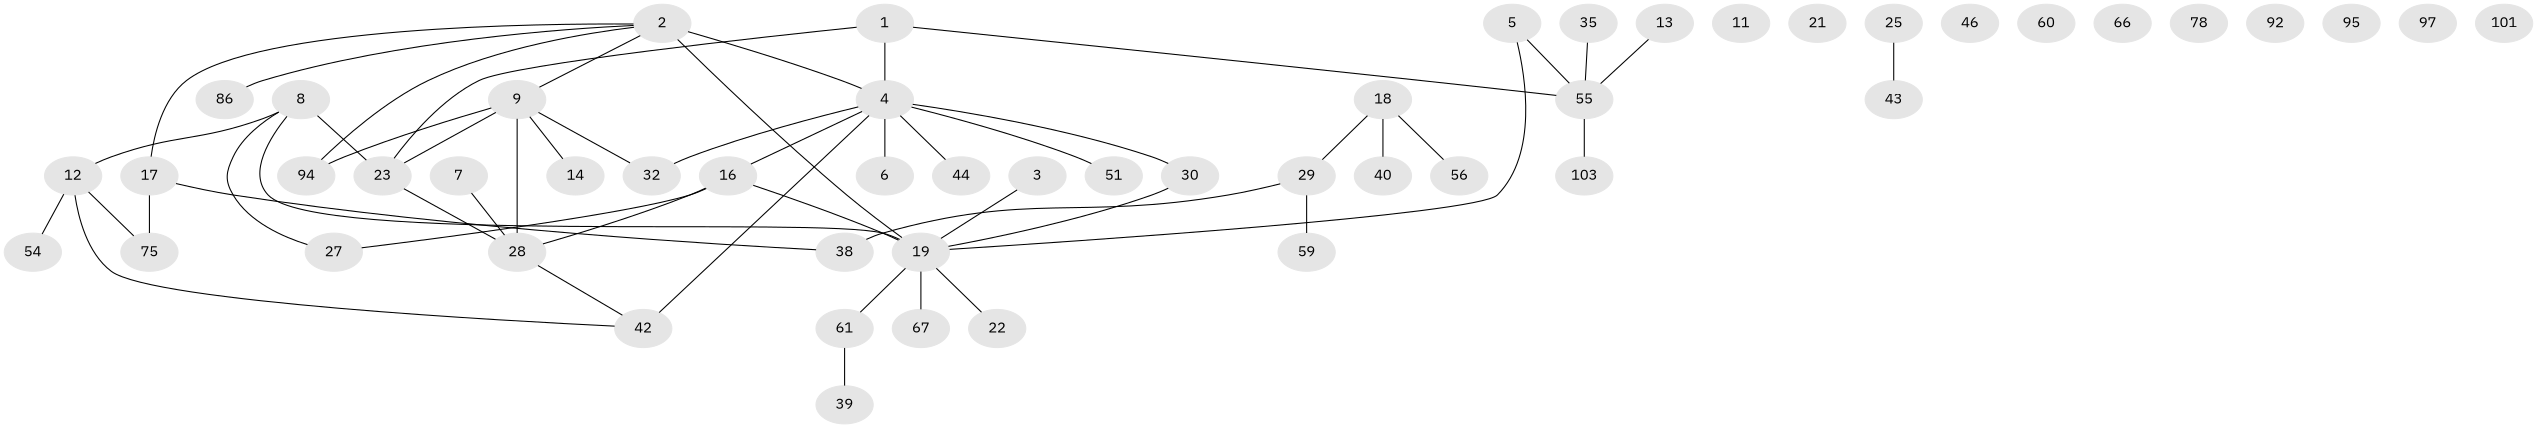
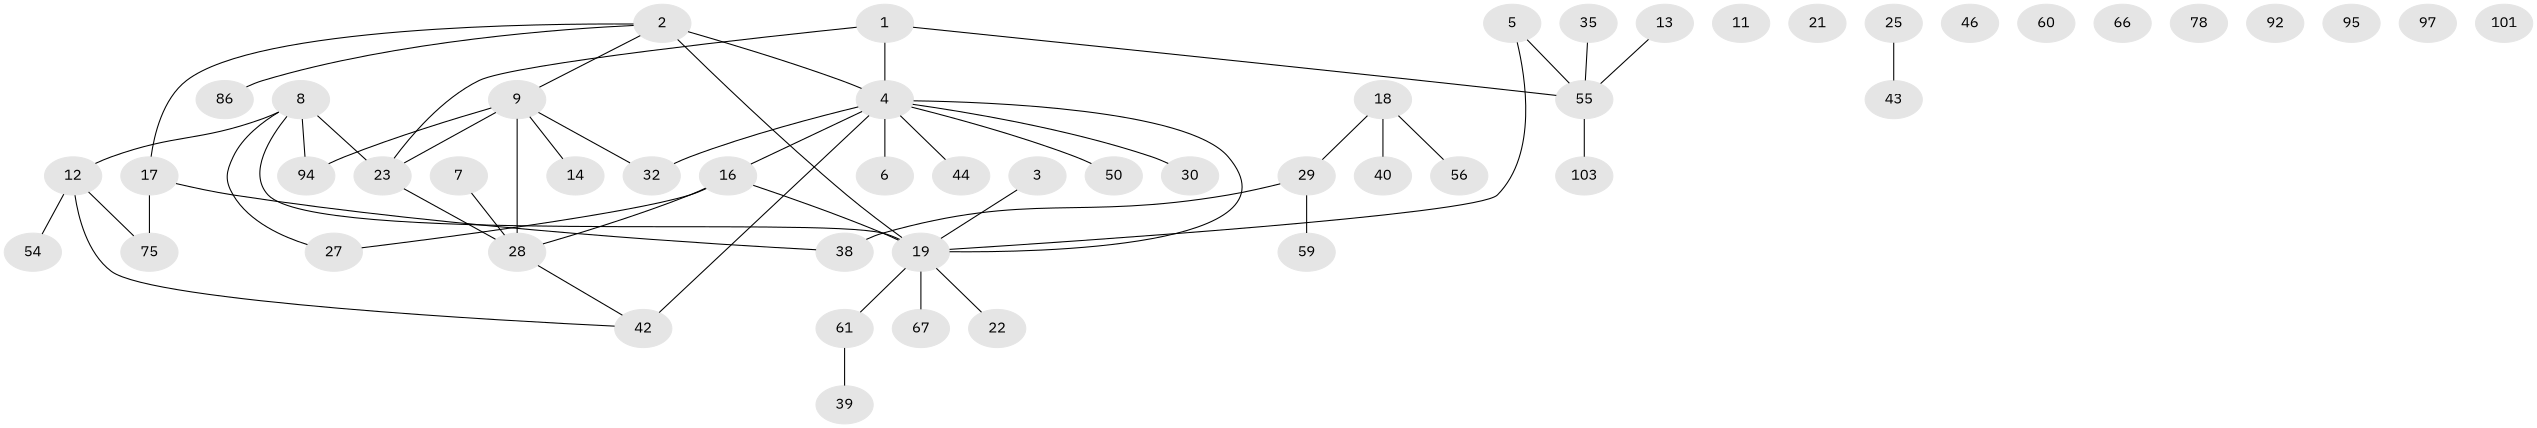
(465, 65) -> (304, 138)
(1114, 176) -> (1114, 176)
(1060, 222) -> (1233, 167)
